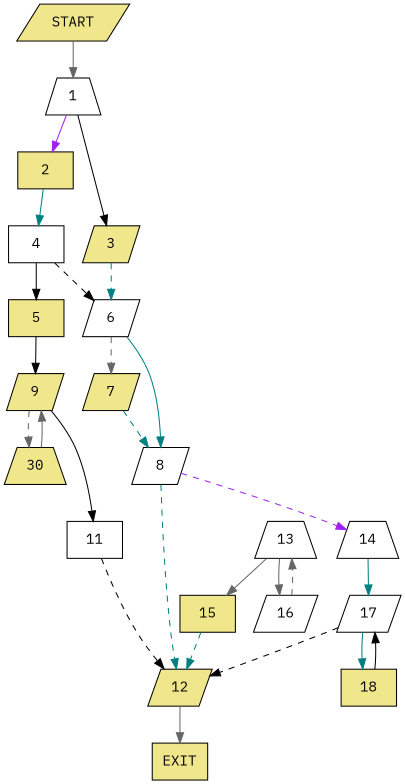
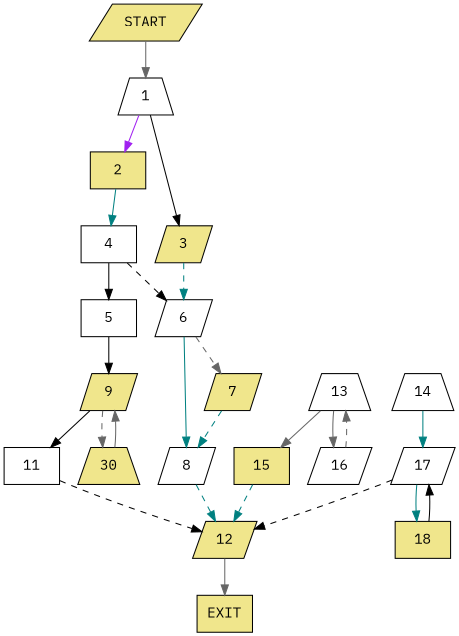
(36, 318) -> (109, 318)
(259, 498) -> none
